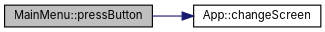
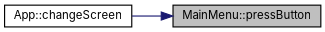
(167, 16) -> (147, 16)
